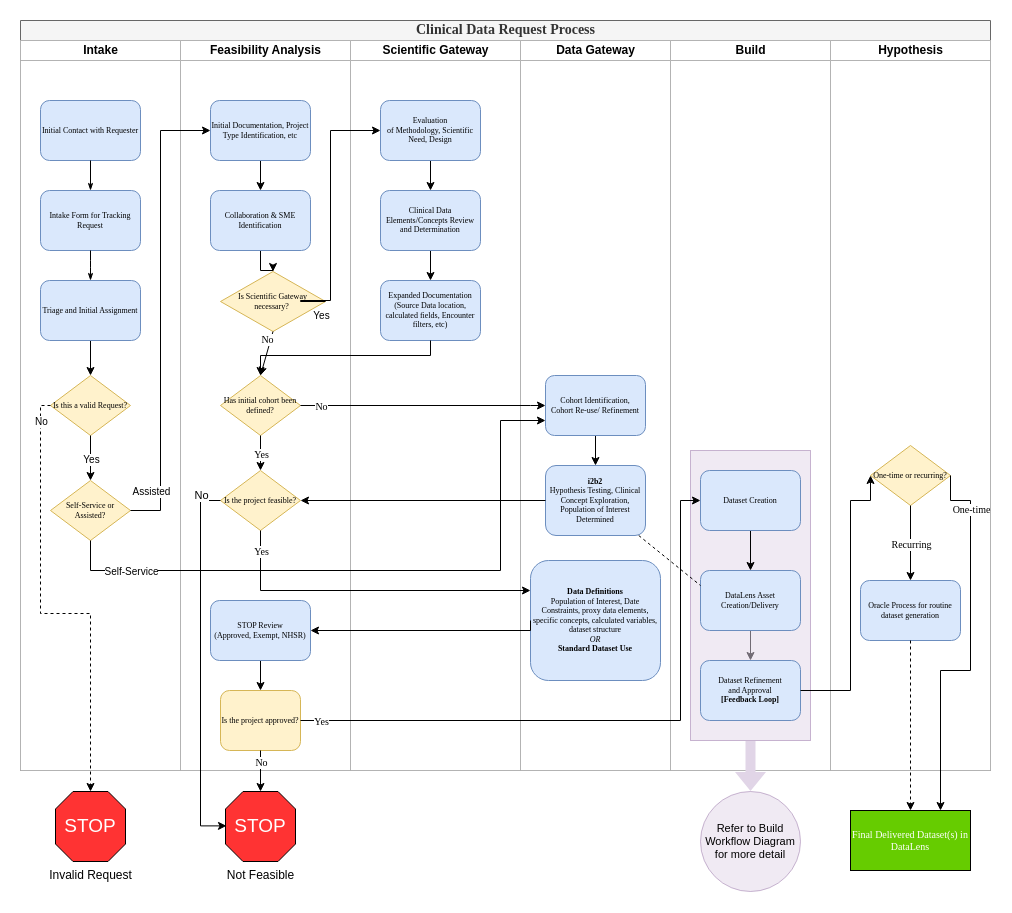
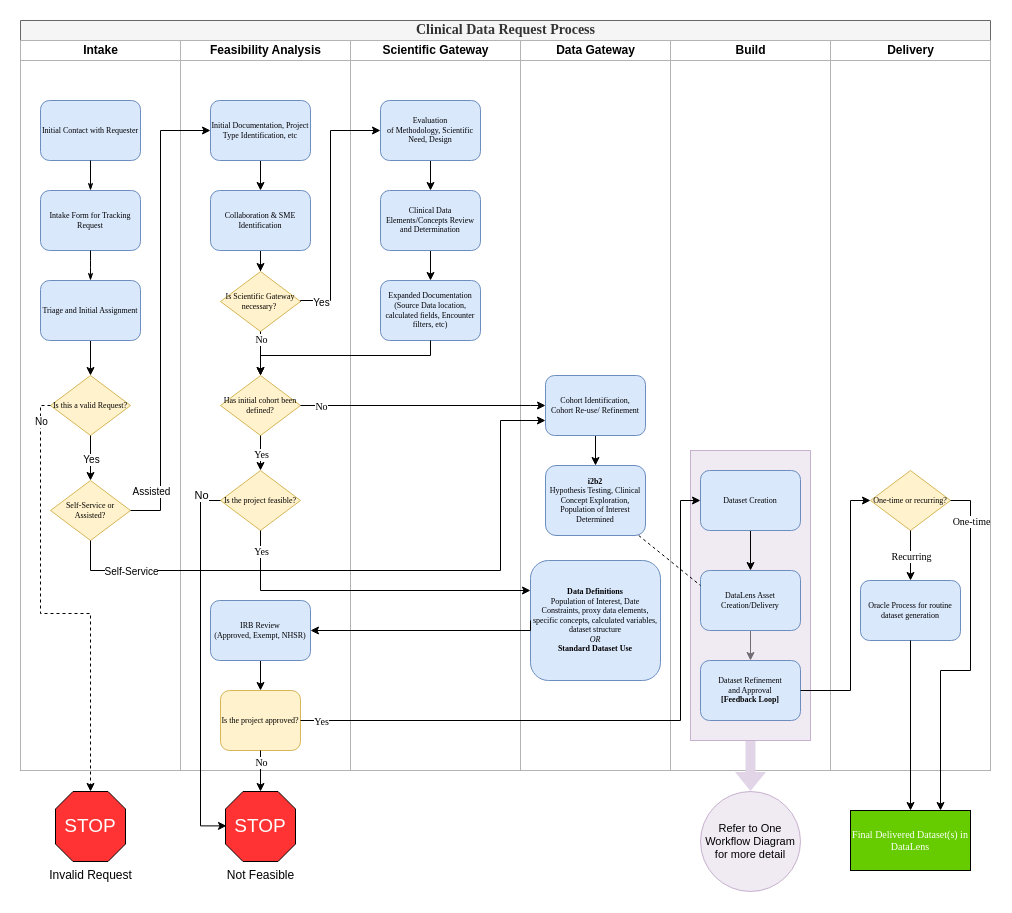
(911, 51) -> (911, 51)
(273, 302) -> (261, 302)
(911, 476) -> (911, 501)
(426, 501) -> none
(261, 631) -> (261, 631)
(911, 723) -> (911, 723)
(751, 842) -> (751, 842)
